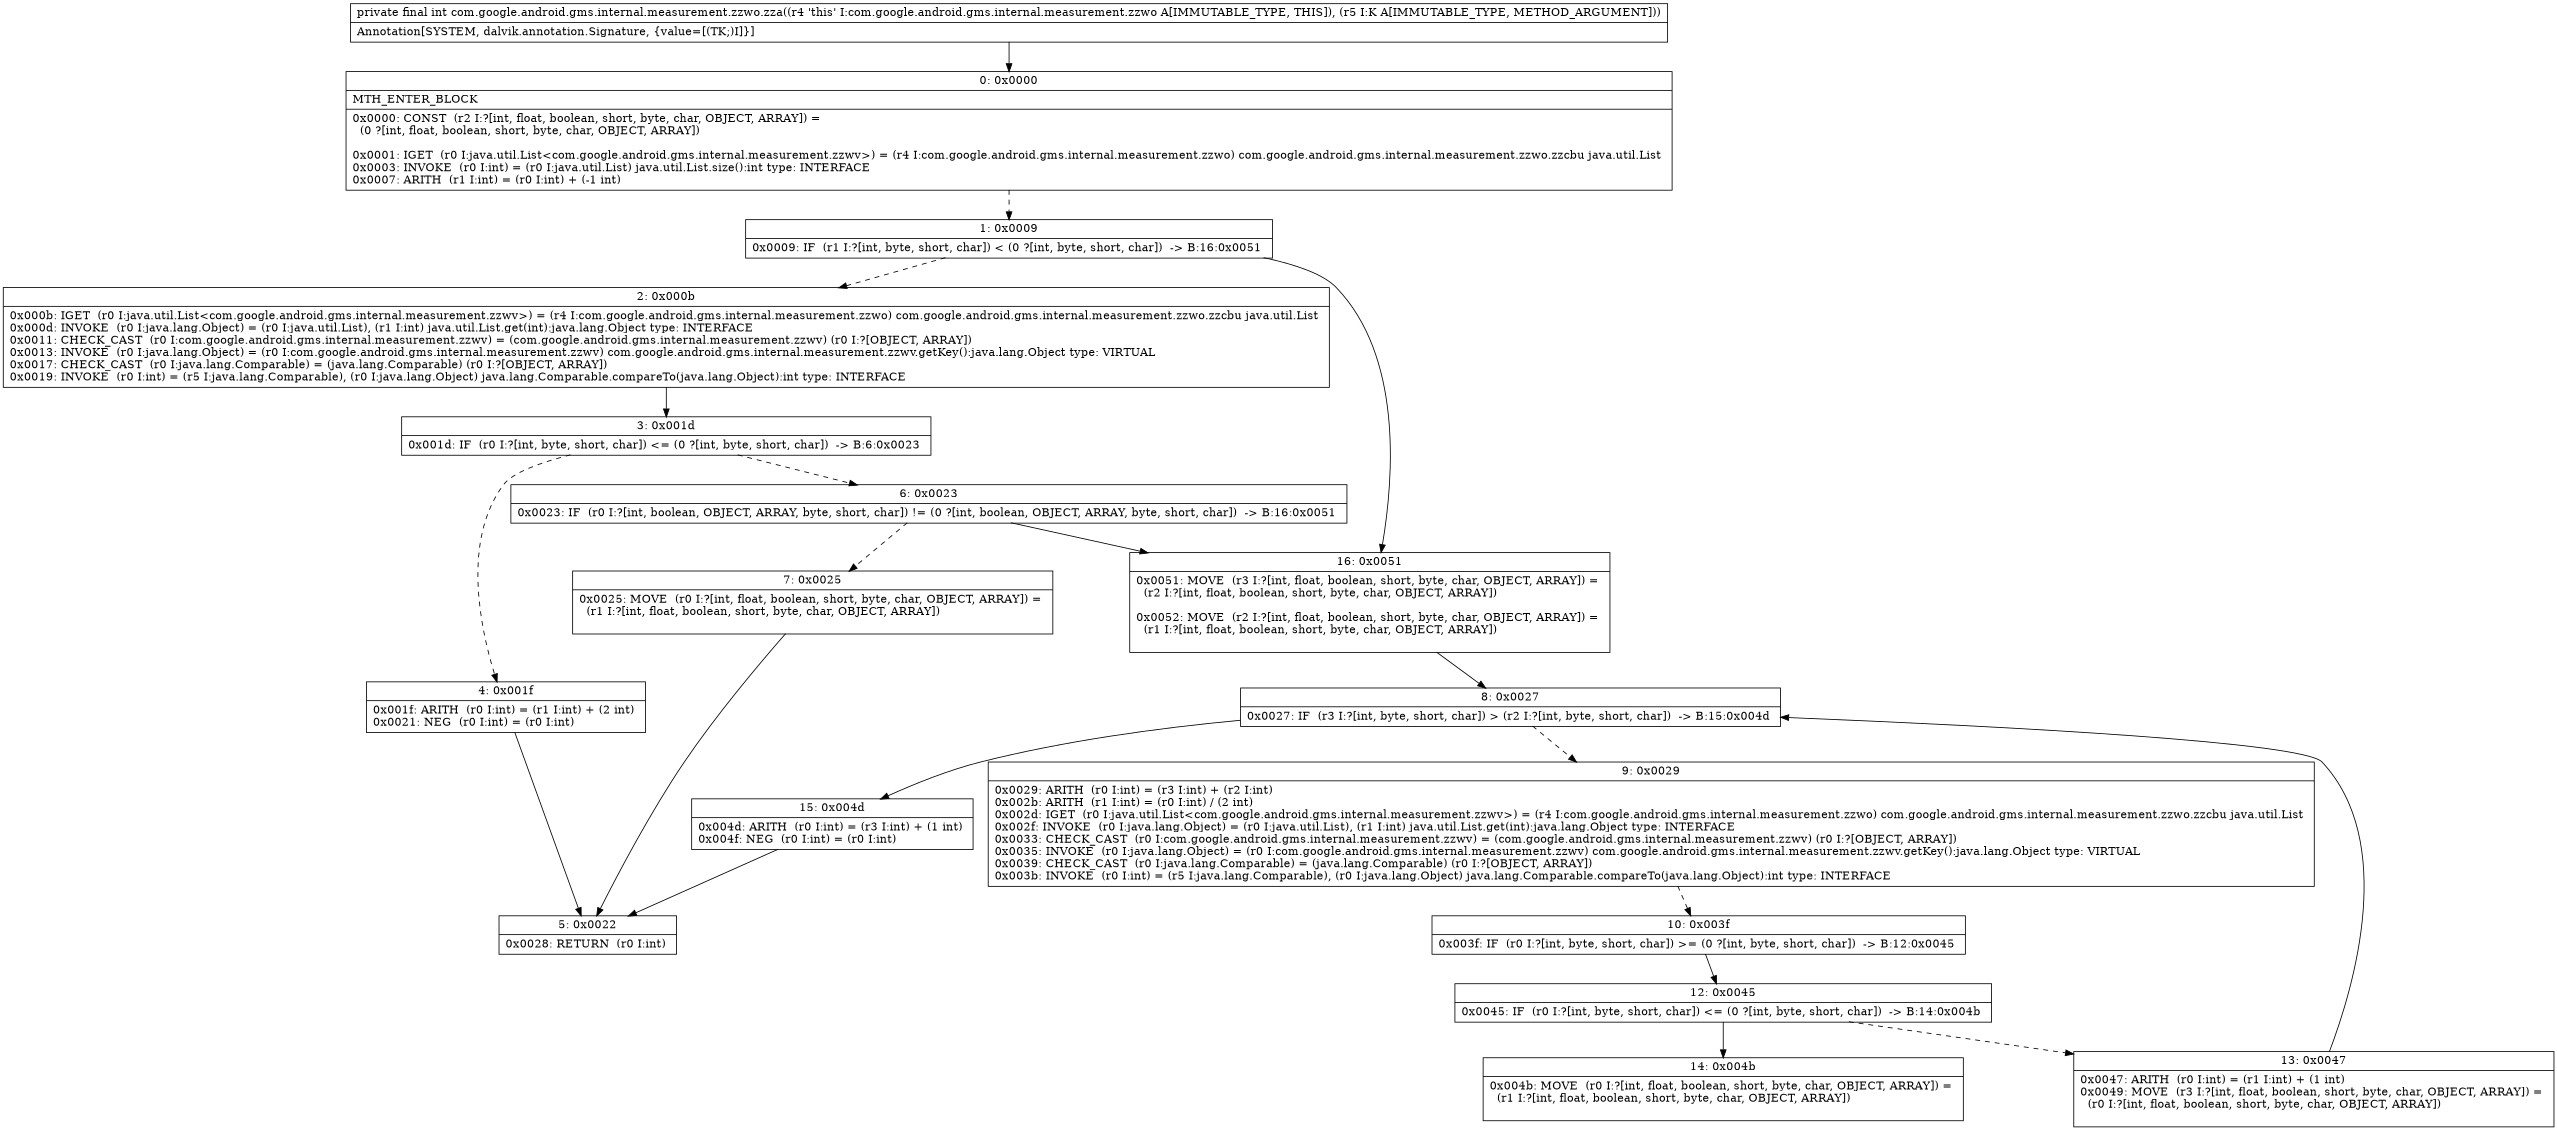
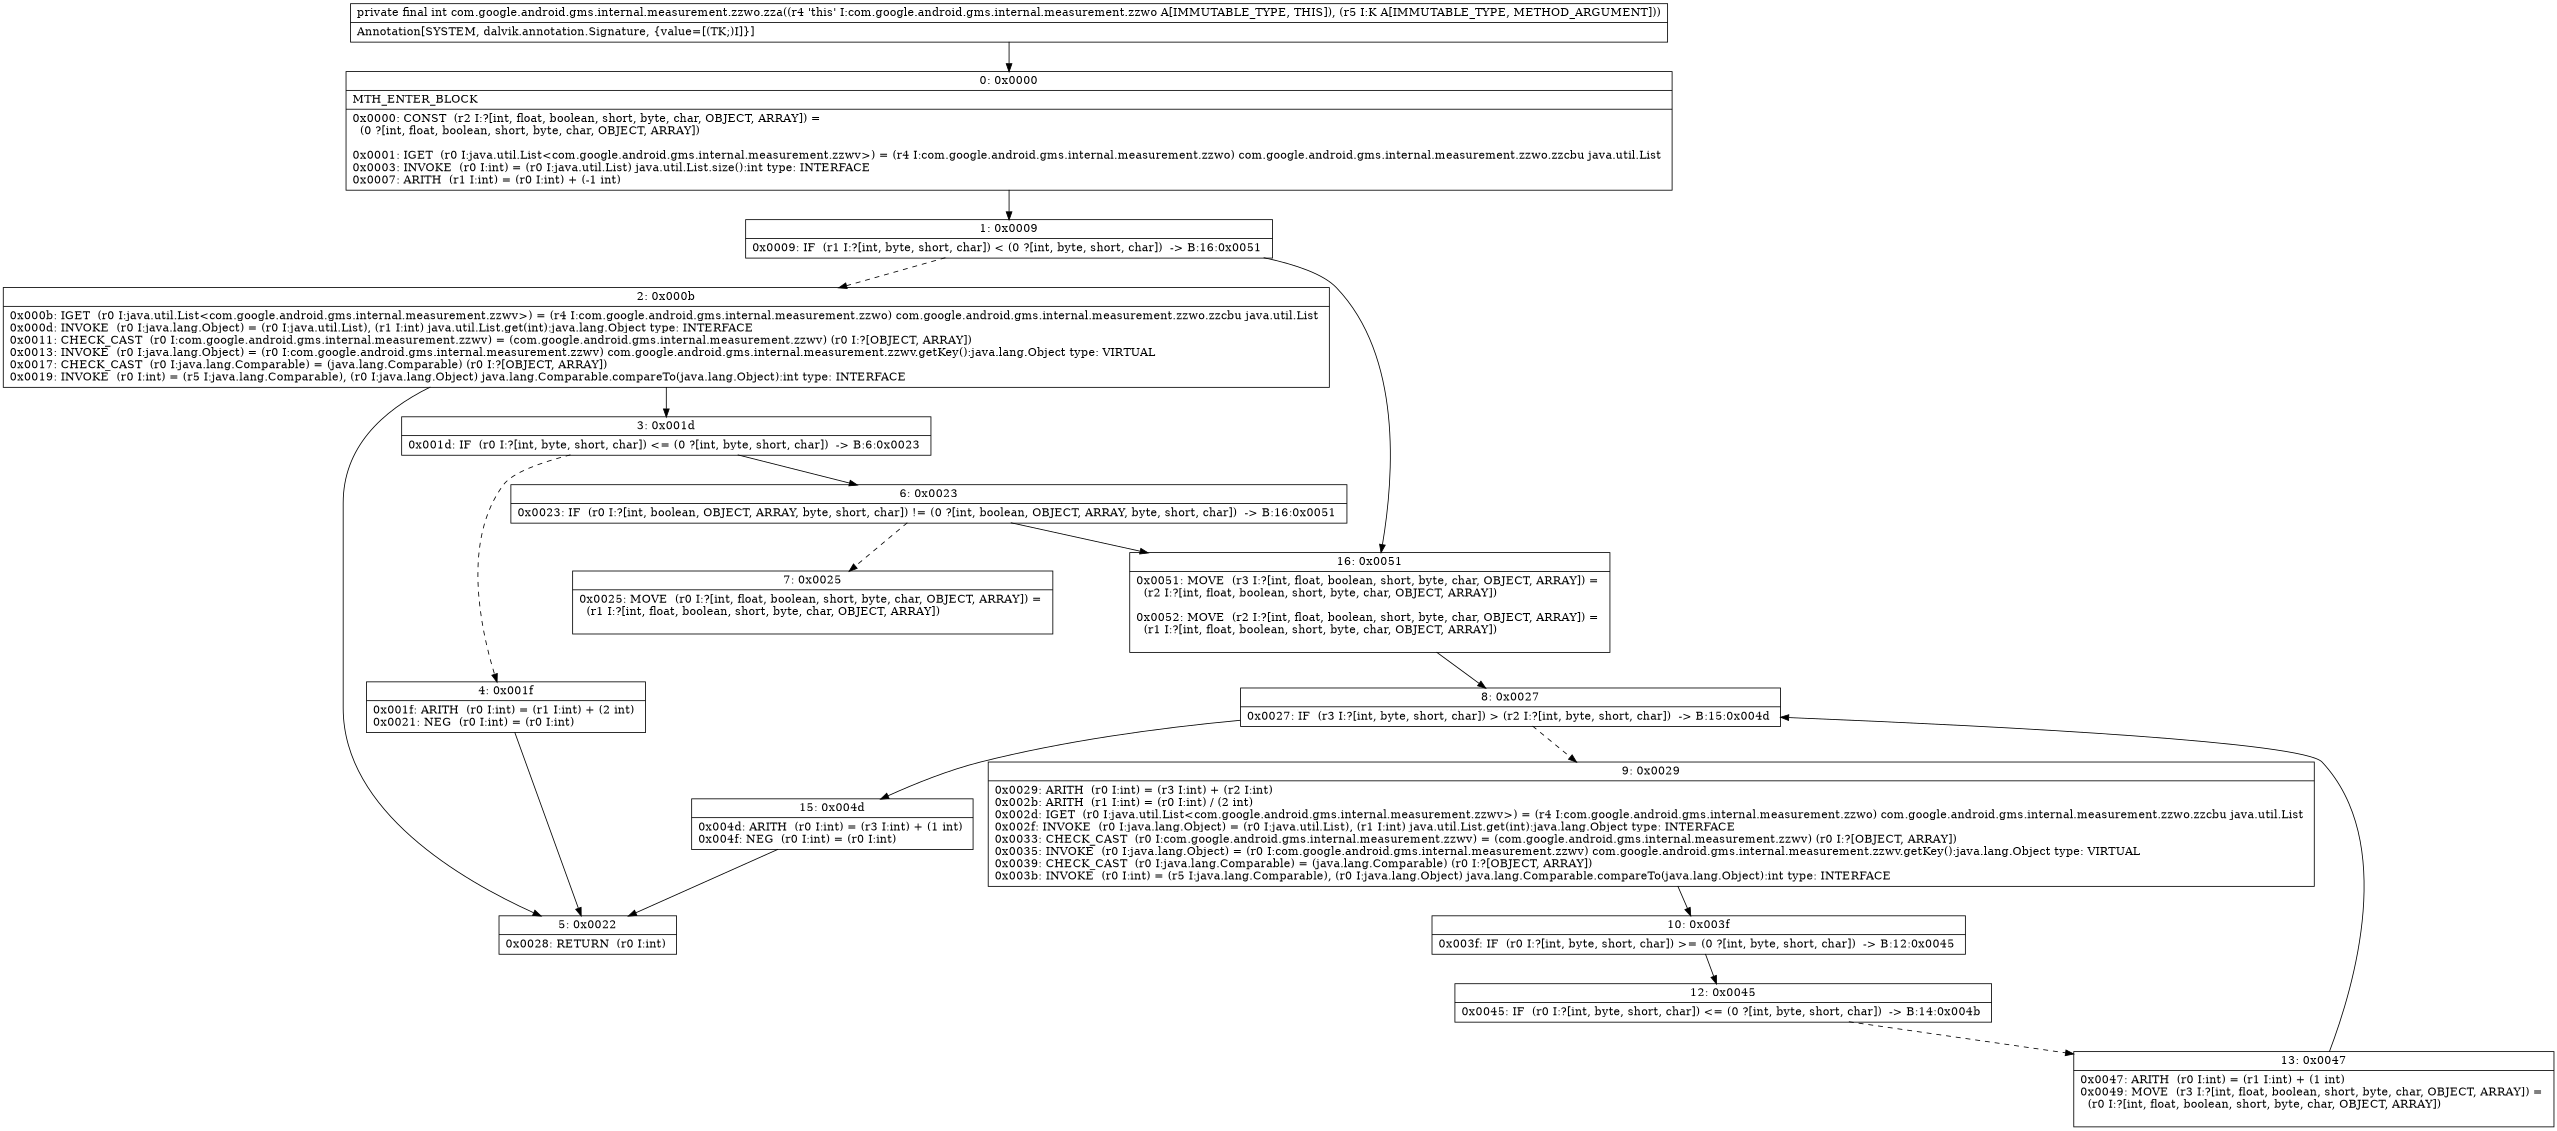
(1009, 201) -> (1009, 201)
(794, 469) -> (794, 469)
(683, 764) -> (343, 676)
(1683, 897) -> (1683, 897)
(1723, 1089) -> none
